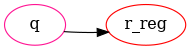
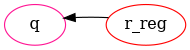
(80, 32) -> (92, 17)
